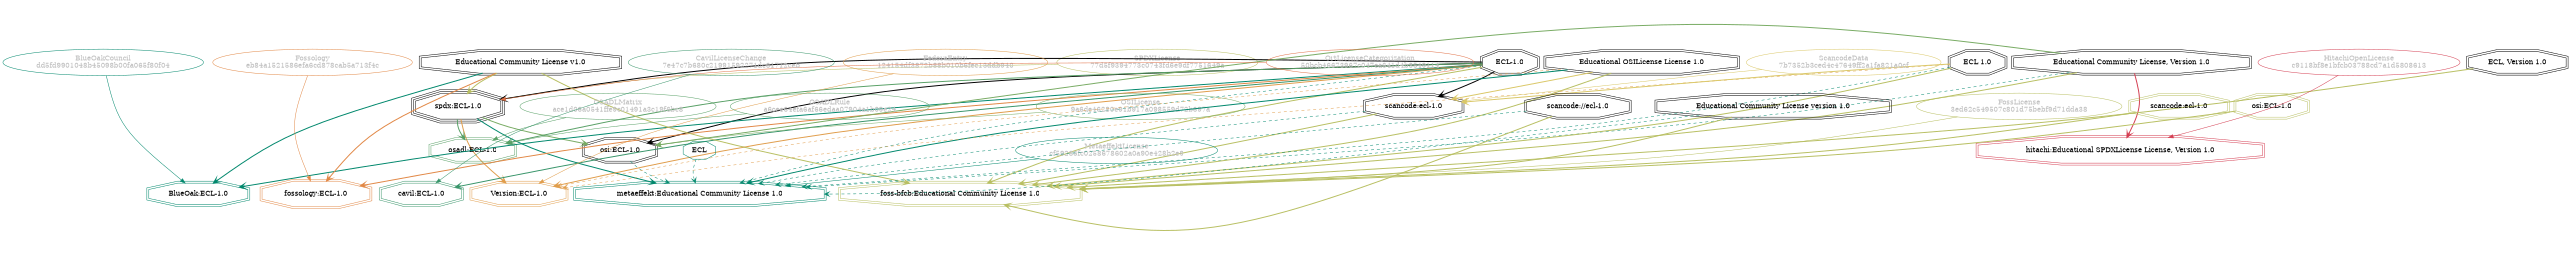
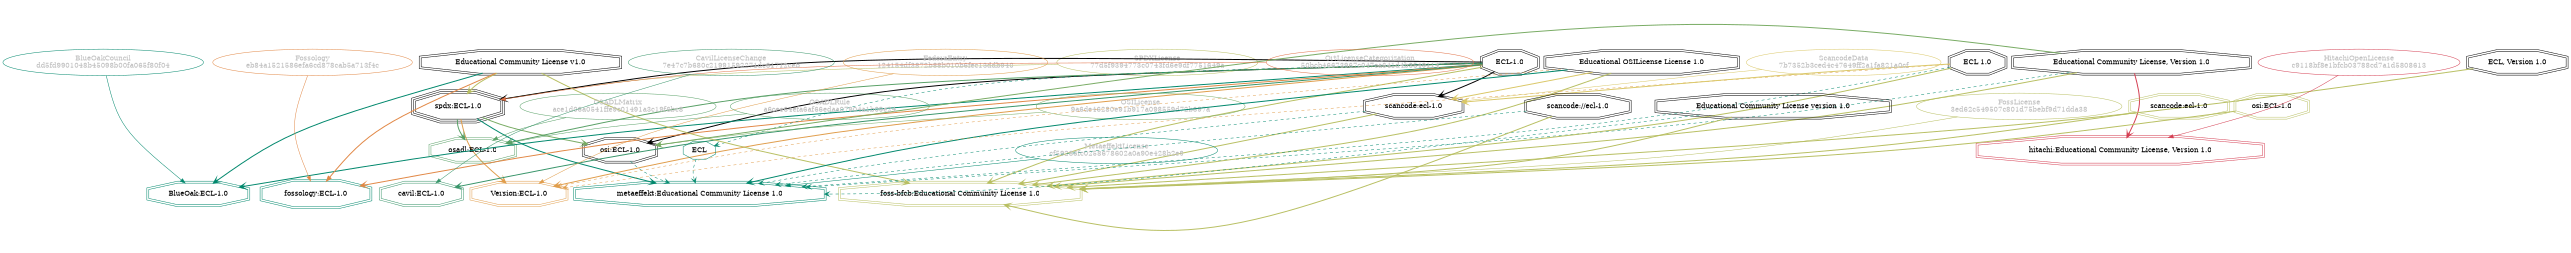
(406, 115) -> (406, 115)
(1074, 115) -> (963, 87)
(2120, 150) -> (2120, 150)
(316, 194) -> (316, 194)
